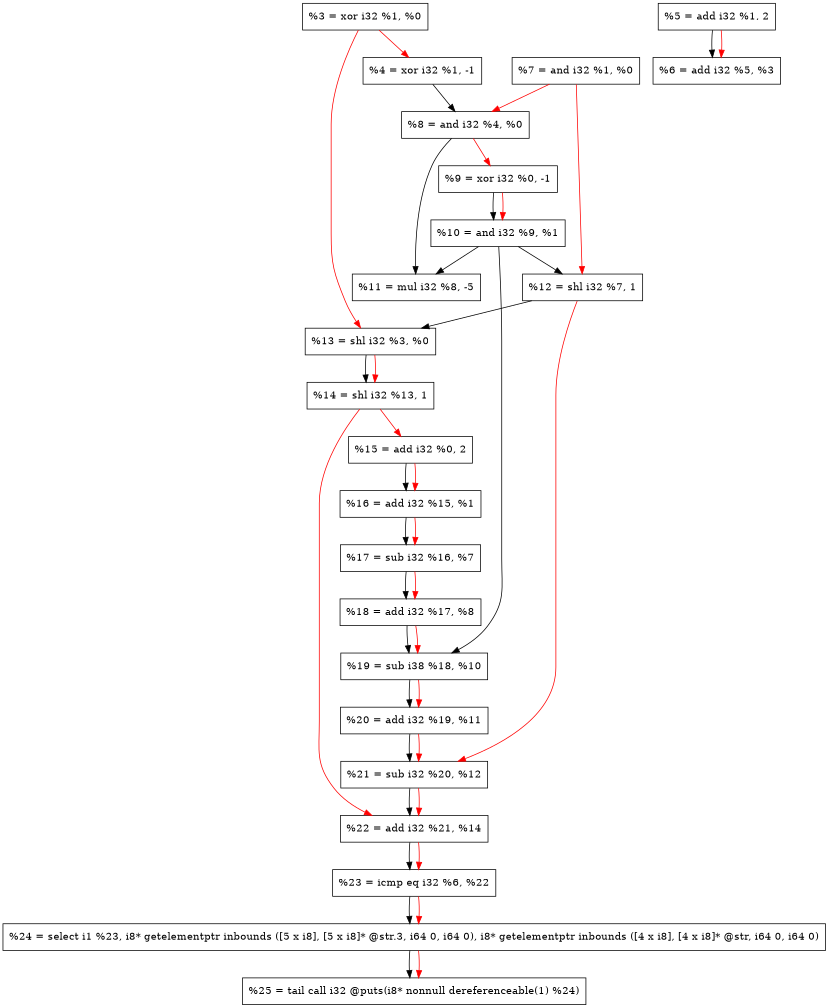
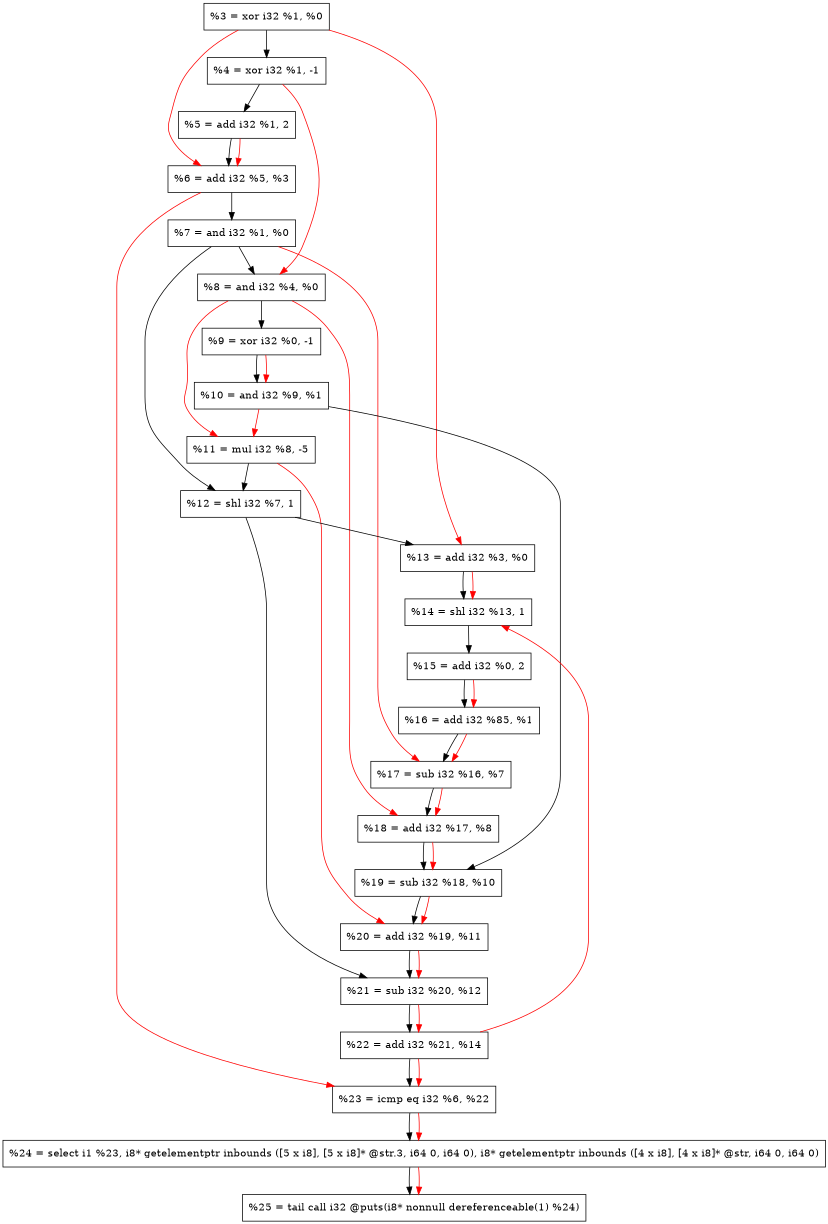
(391, 41) -> (267, 40)
none -> (179, 88)
none -> (254, 95)
(442, 95) -> (319, 176)
(524, 96) -> (245, 257)
(480, 149) -> (261, 311)
(579, 175) -> (145, 367)
(422, 198) -> (187, 364)
none -> (232, 203)
(460, 258) -> (257, 419)
(537, 258) -> (247, 473)
(370, 342) -> (468, 558)
(388, 420) -> (469, 636)
none -> (378, 482)
(411, 504) -> (469, 721)
(556, 551) -> (267, 769)
none -> (350, 552)
(319, 615) -> (589, 842)
(414, 666) -> (428, 883)
none -> (117, 692)
none -> (322, 694)
